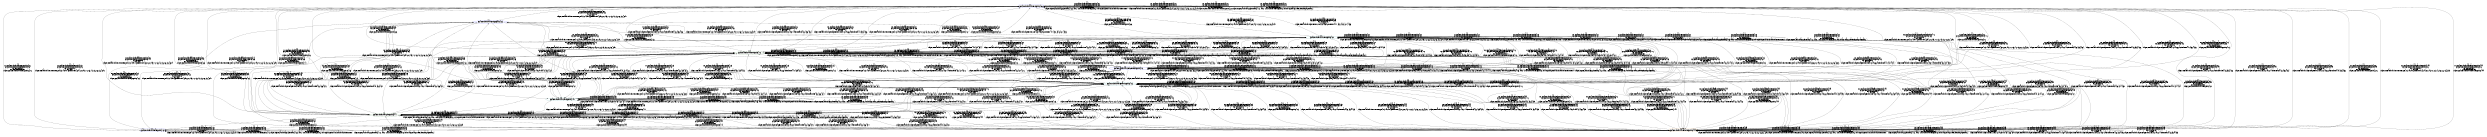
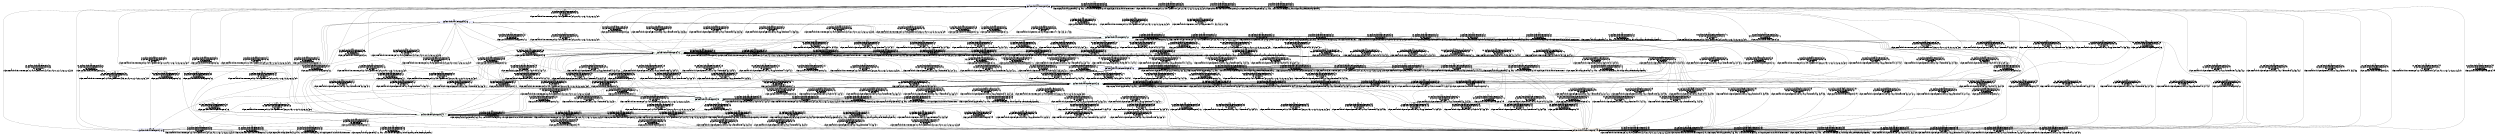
(681, 119) -> (910, 73)
